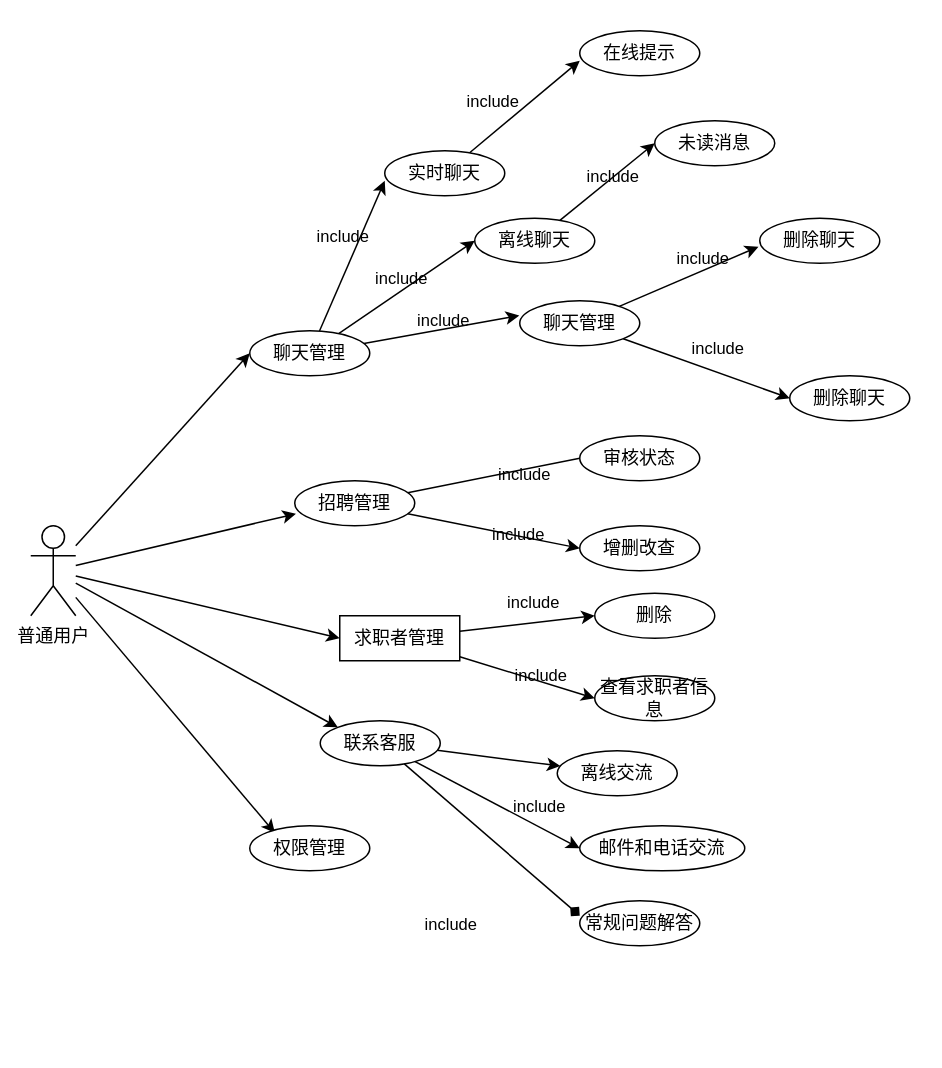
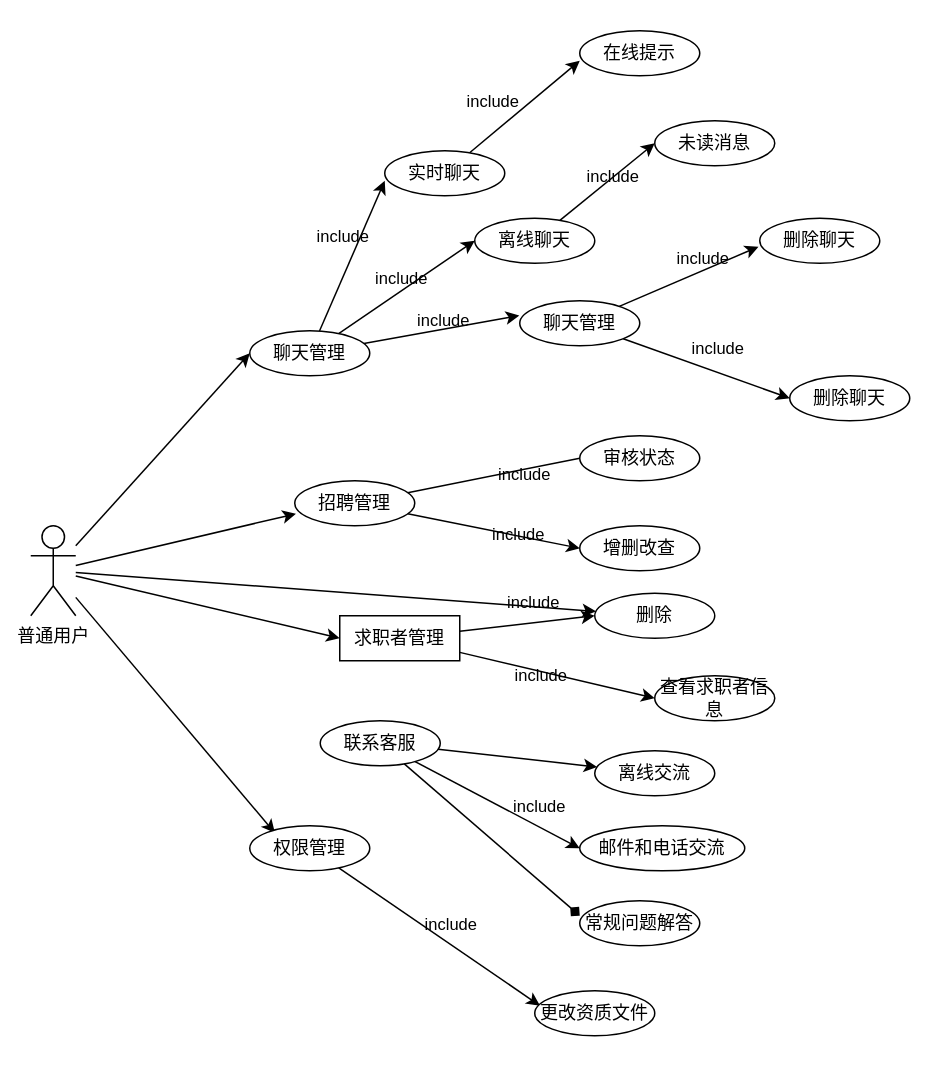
(202, 653) -> (331, 592)
(655, 698) -> (715, 698)
(617, 773) -> (655, 773)
none -> (435, 934)
none -> (595, 1013)
